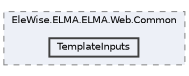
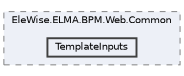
(94, 21) -> (92, 21)
